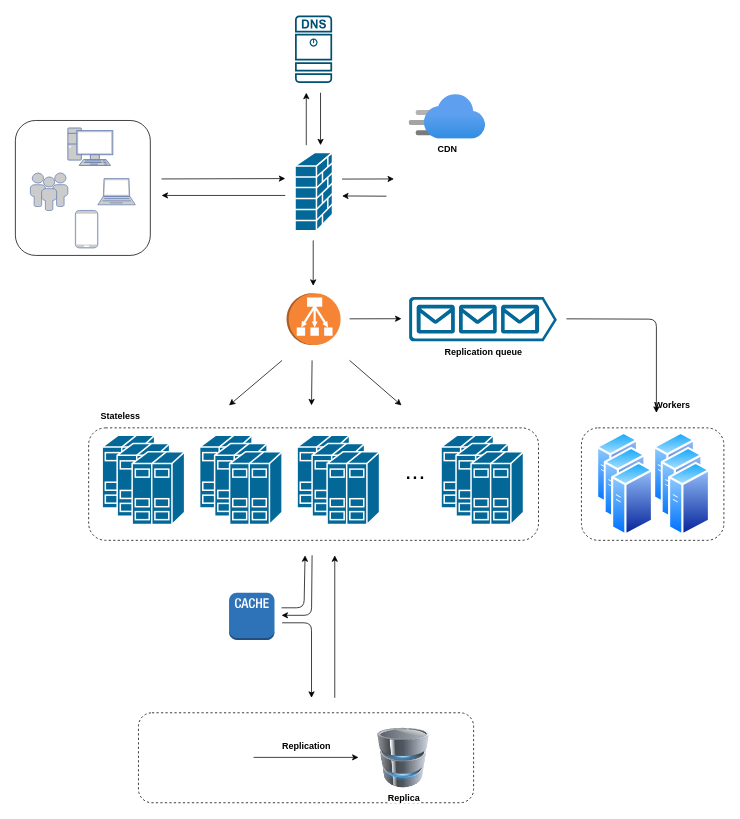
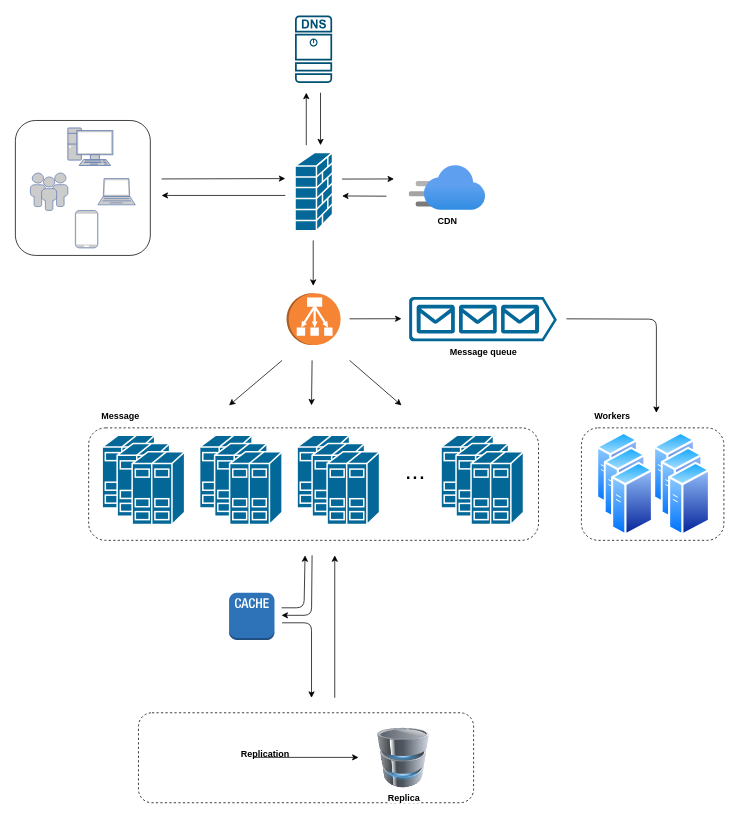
(447, 117) -> (447, 188)
(484, 352) -> (484, 352)
(672, 405) -> (612, 417)
(121, 417) -> (121, 417)
(306, 747) -> (265, 754)
